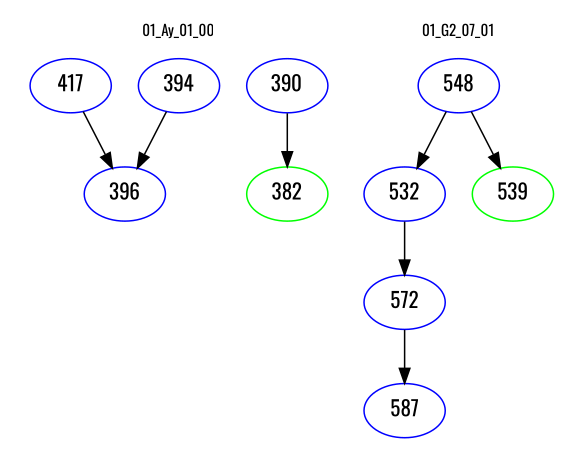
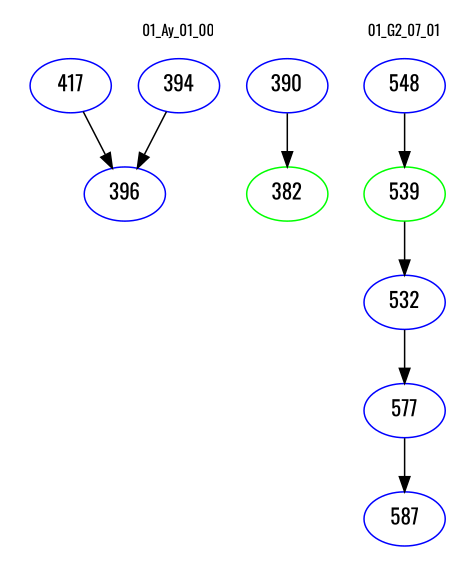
(435, 133) -> (405, 241)
(405, 302) -> (405, 411)
